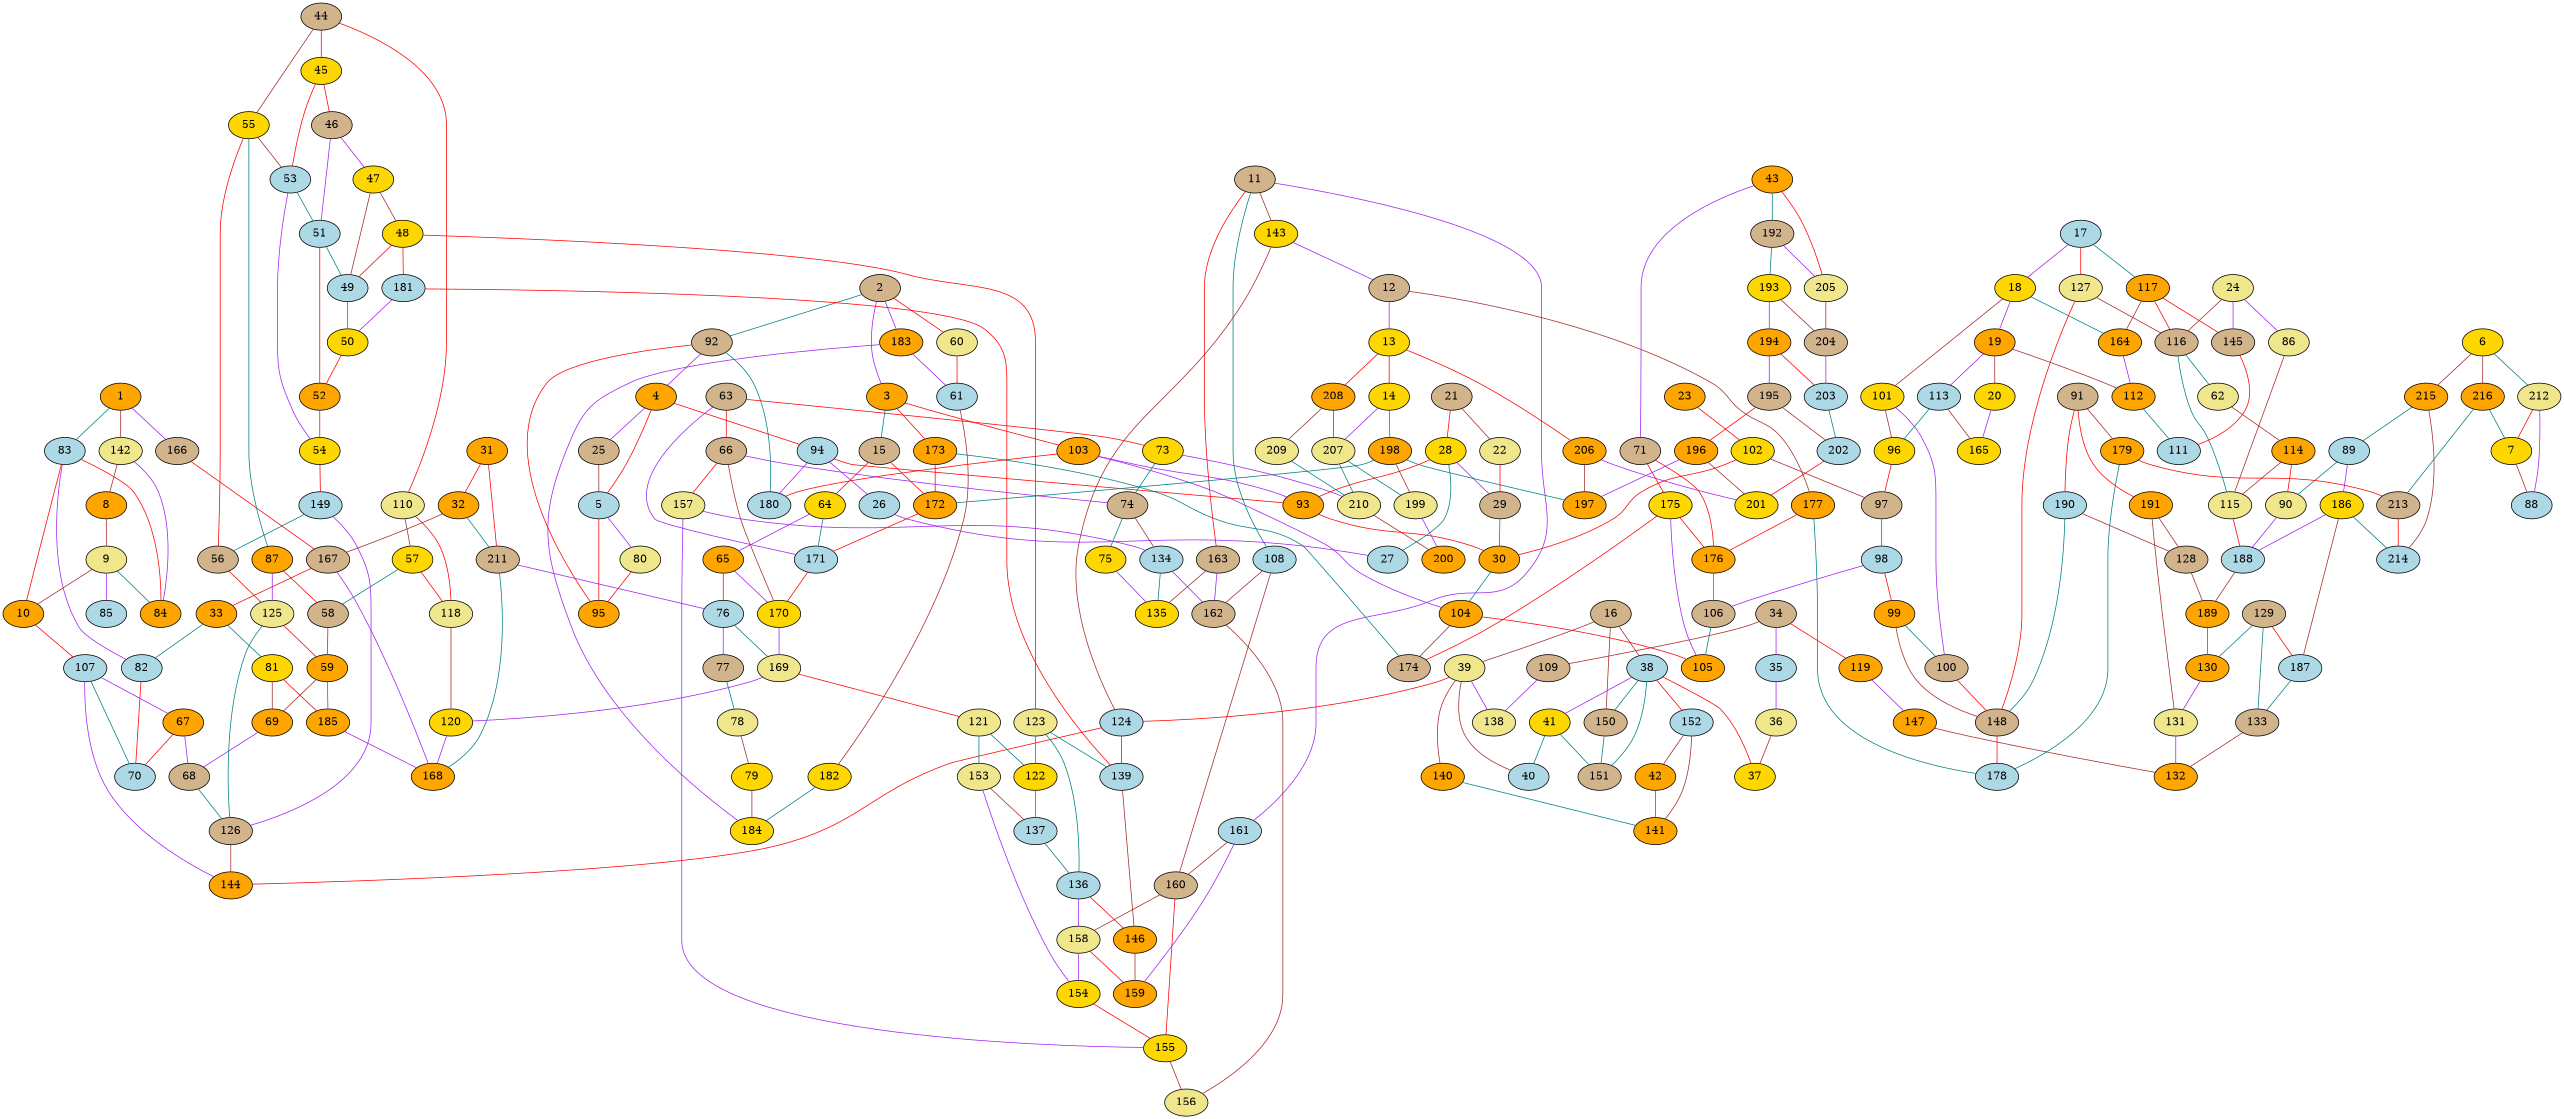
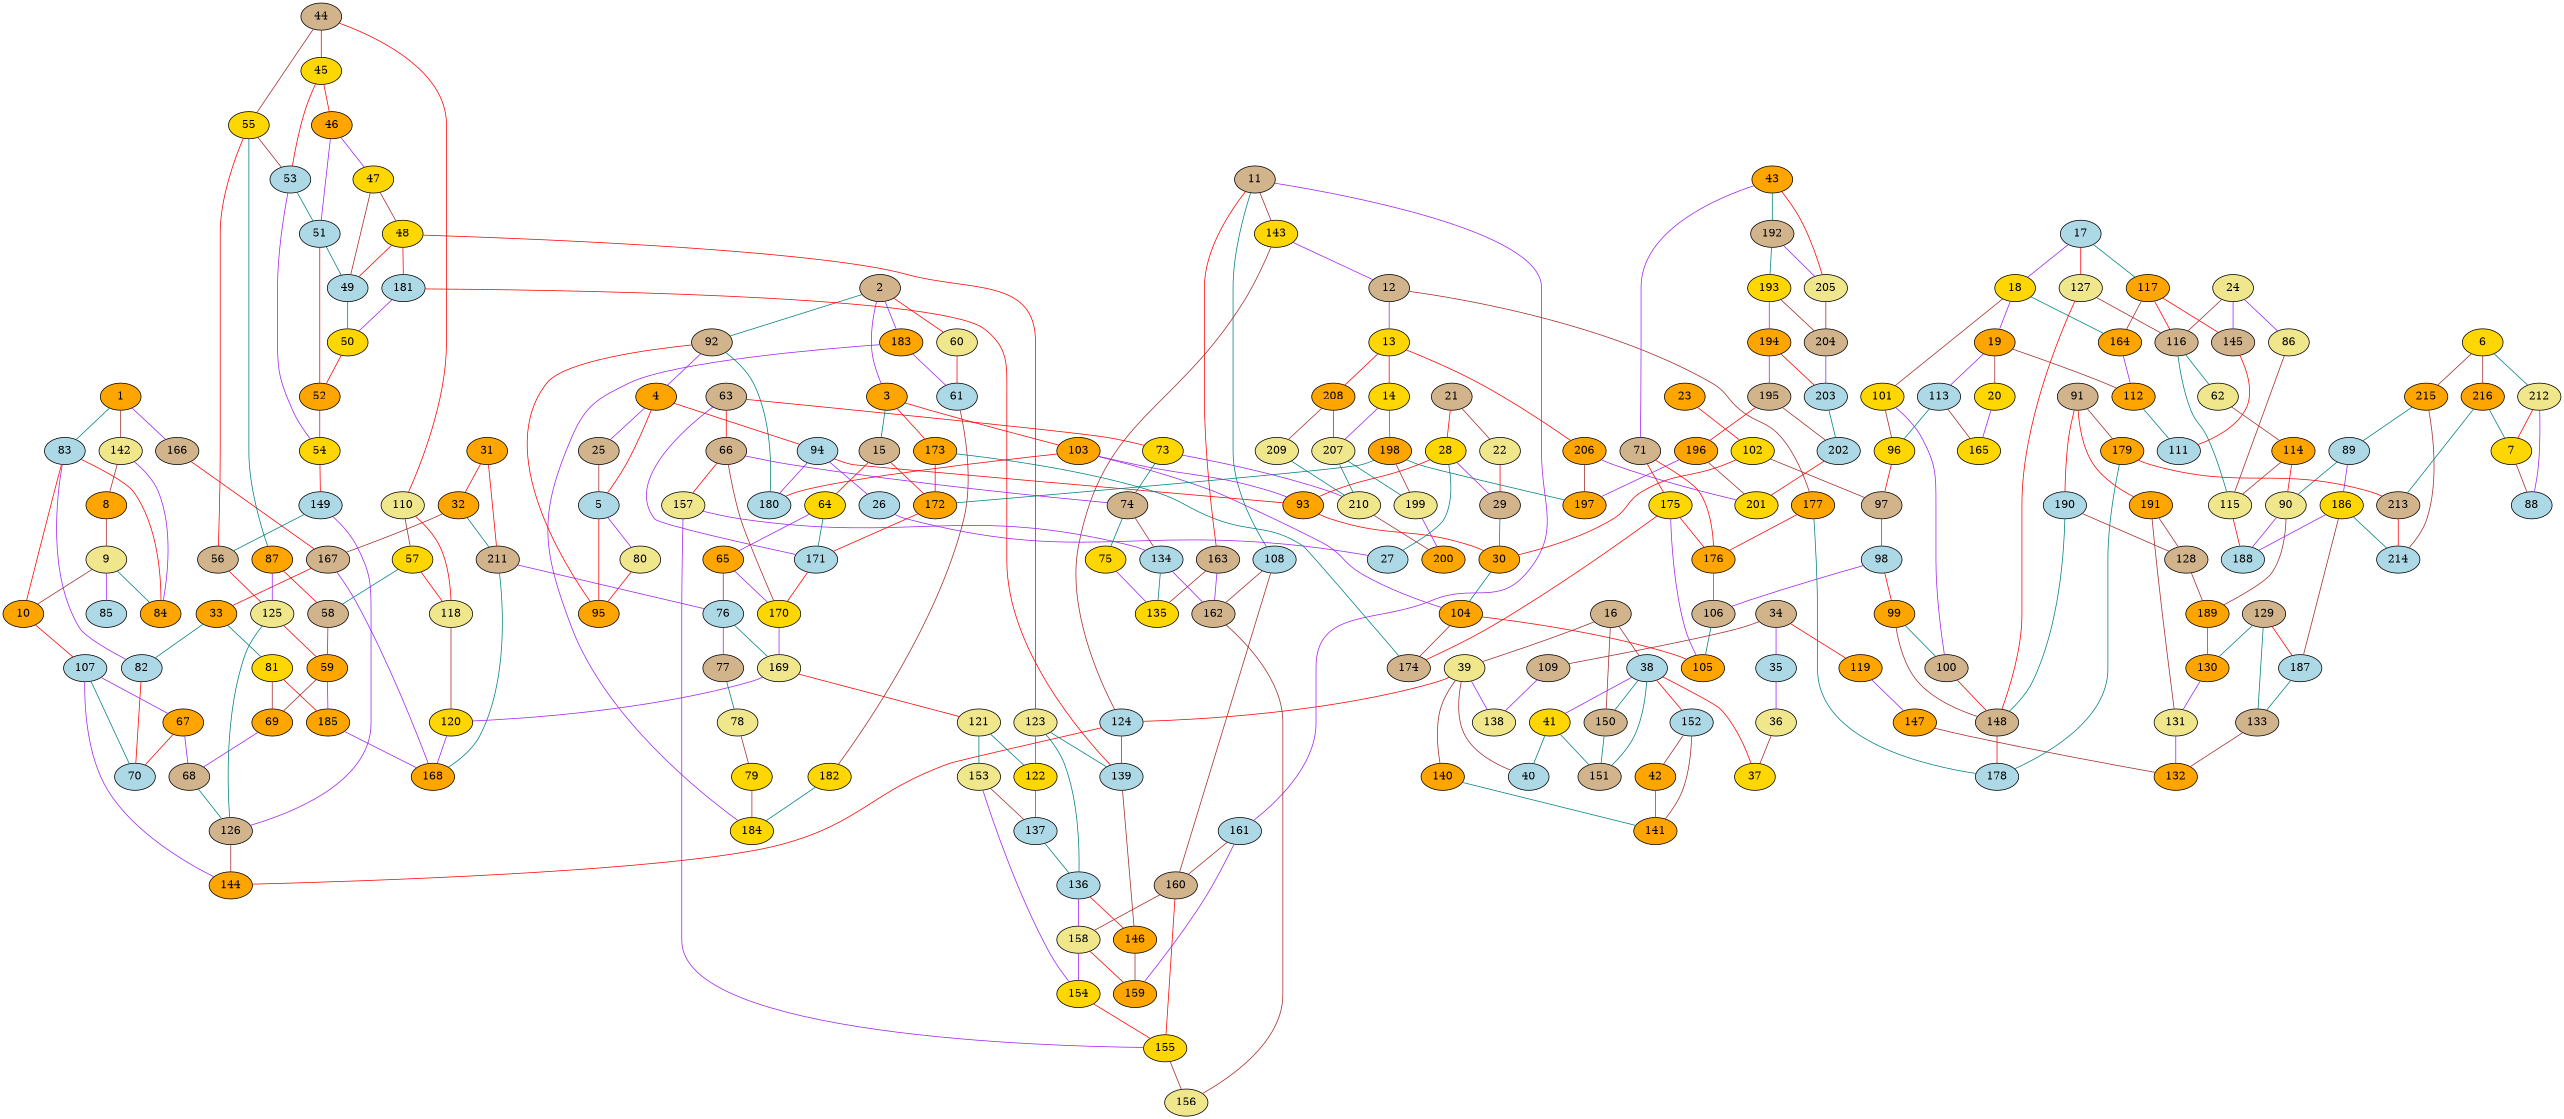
(332, 125) -> (332, 125)
(2225, 587) -> (2271, 573)
